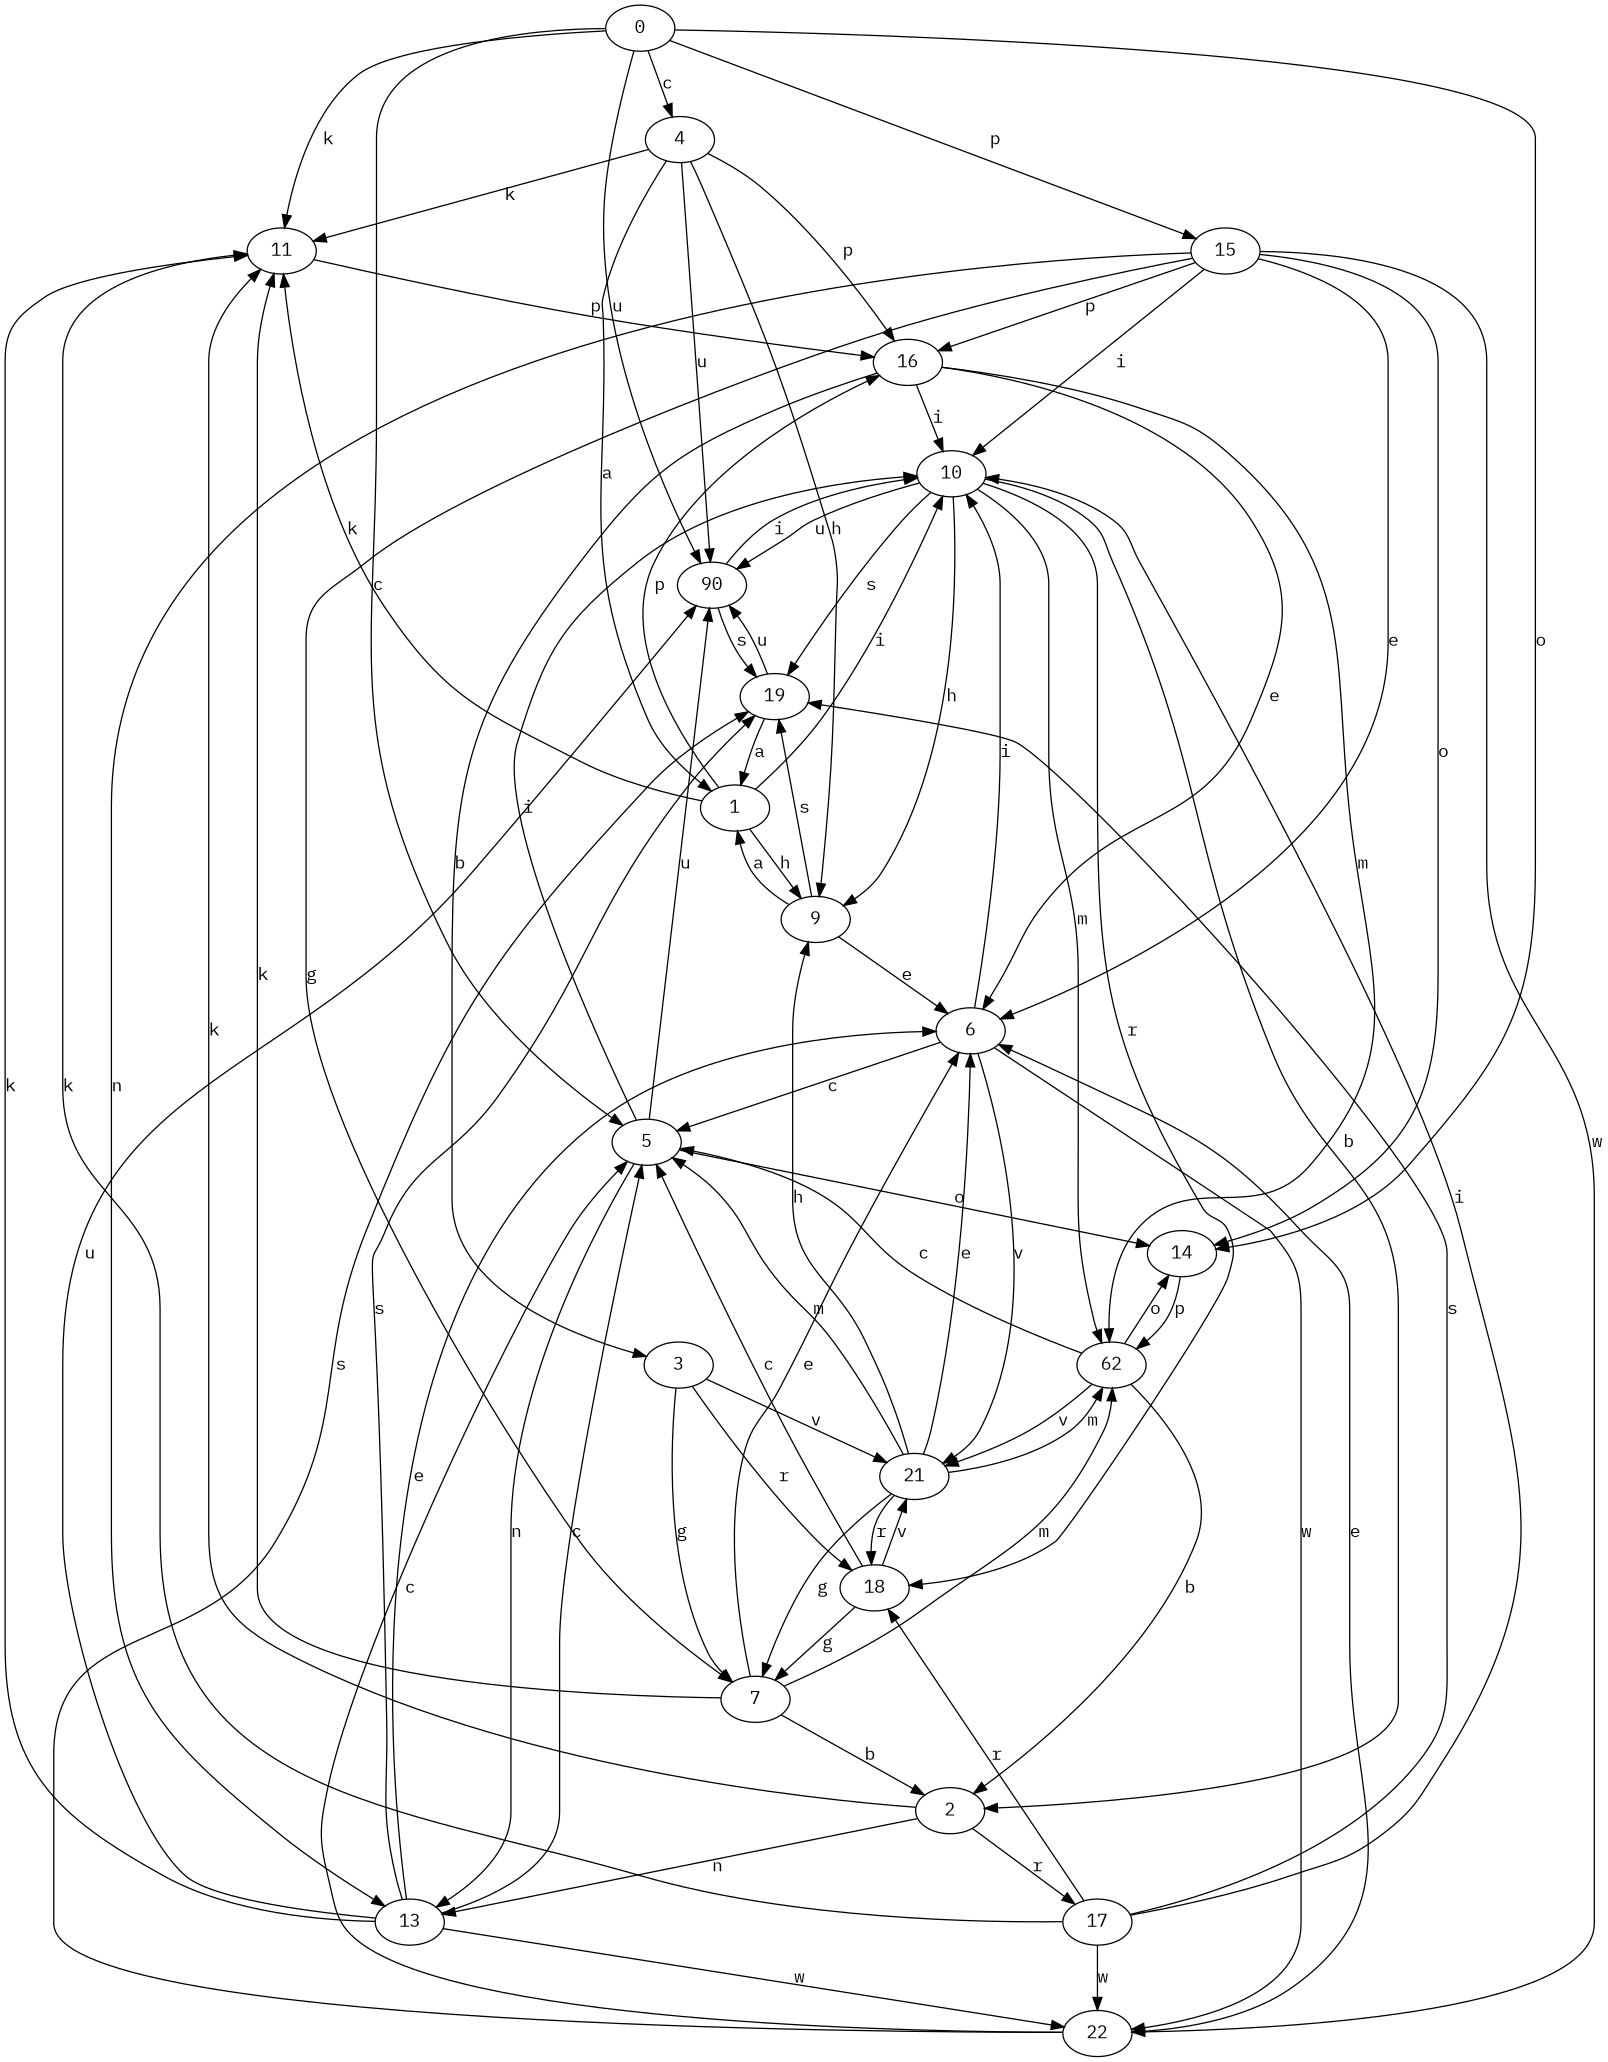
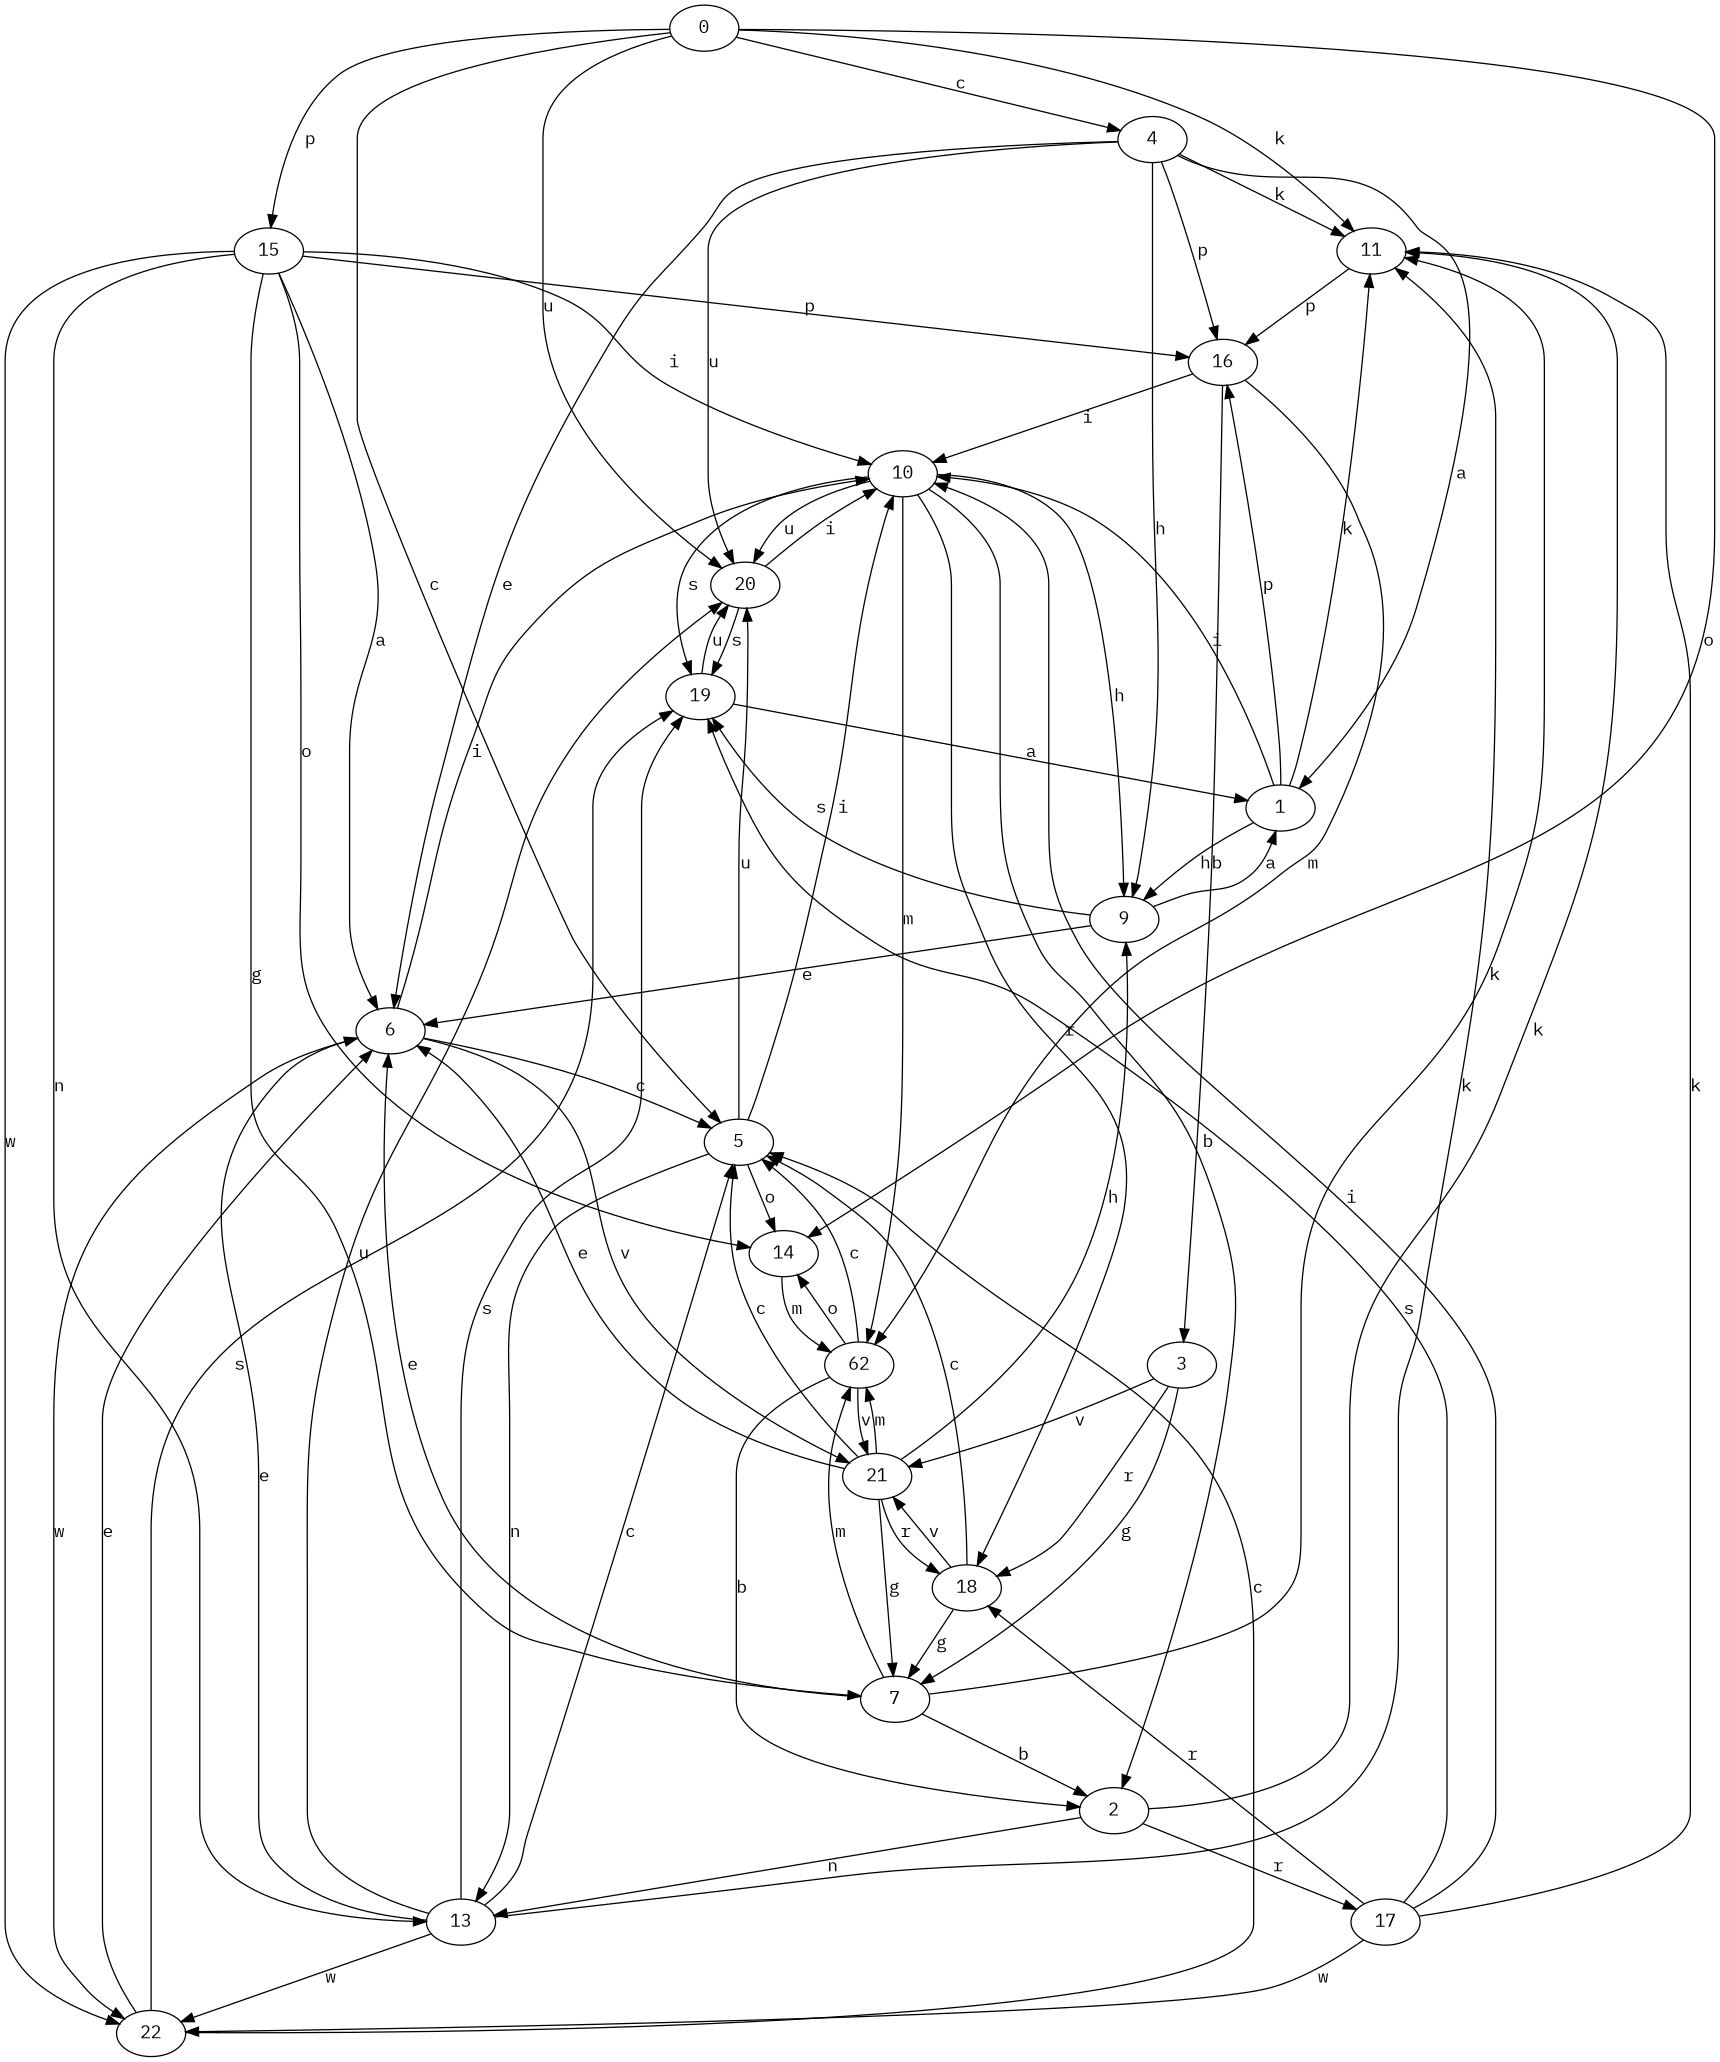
(712, 585) -> (745, 585)
(1279, 637) -> (584, 388)
(1394, 641) -> (381, 641)
(819, 1309) -> (761, 1309)
(1180, 1309) -> (797, 1309)
